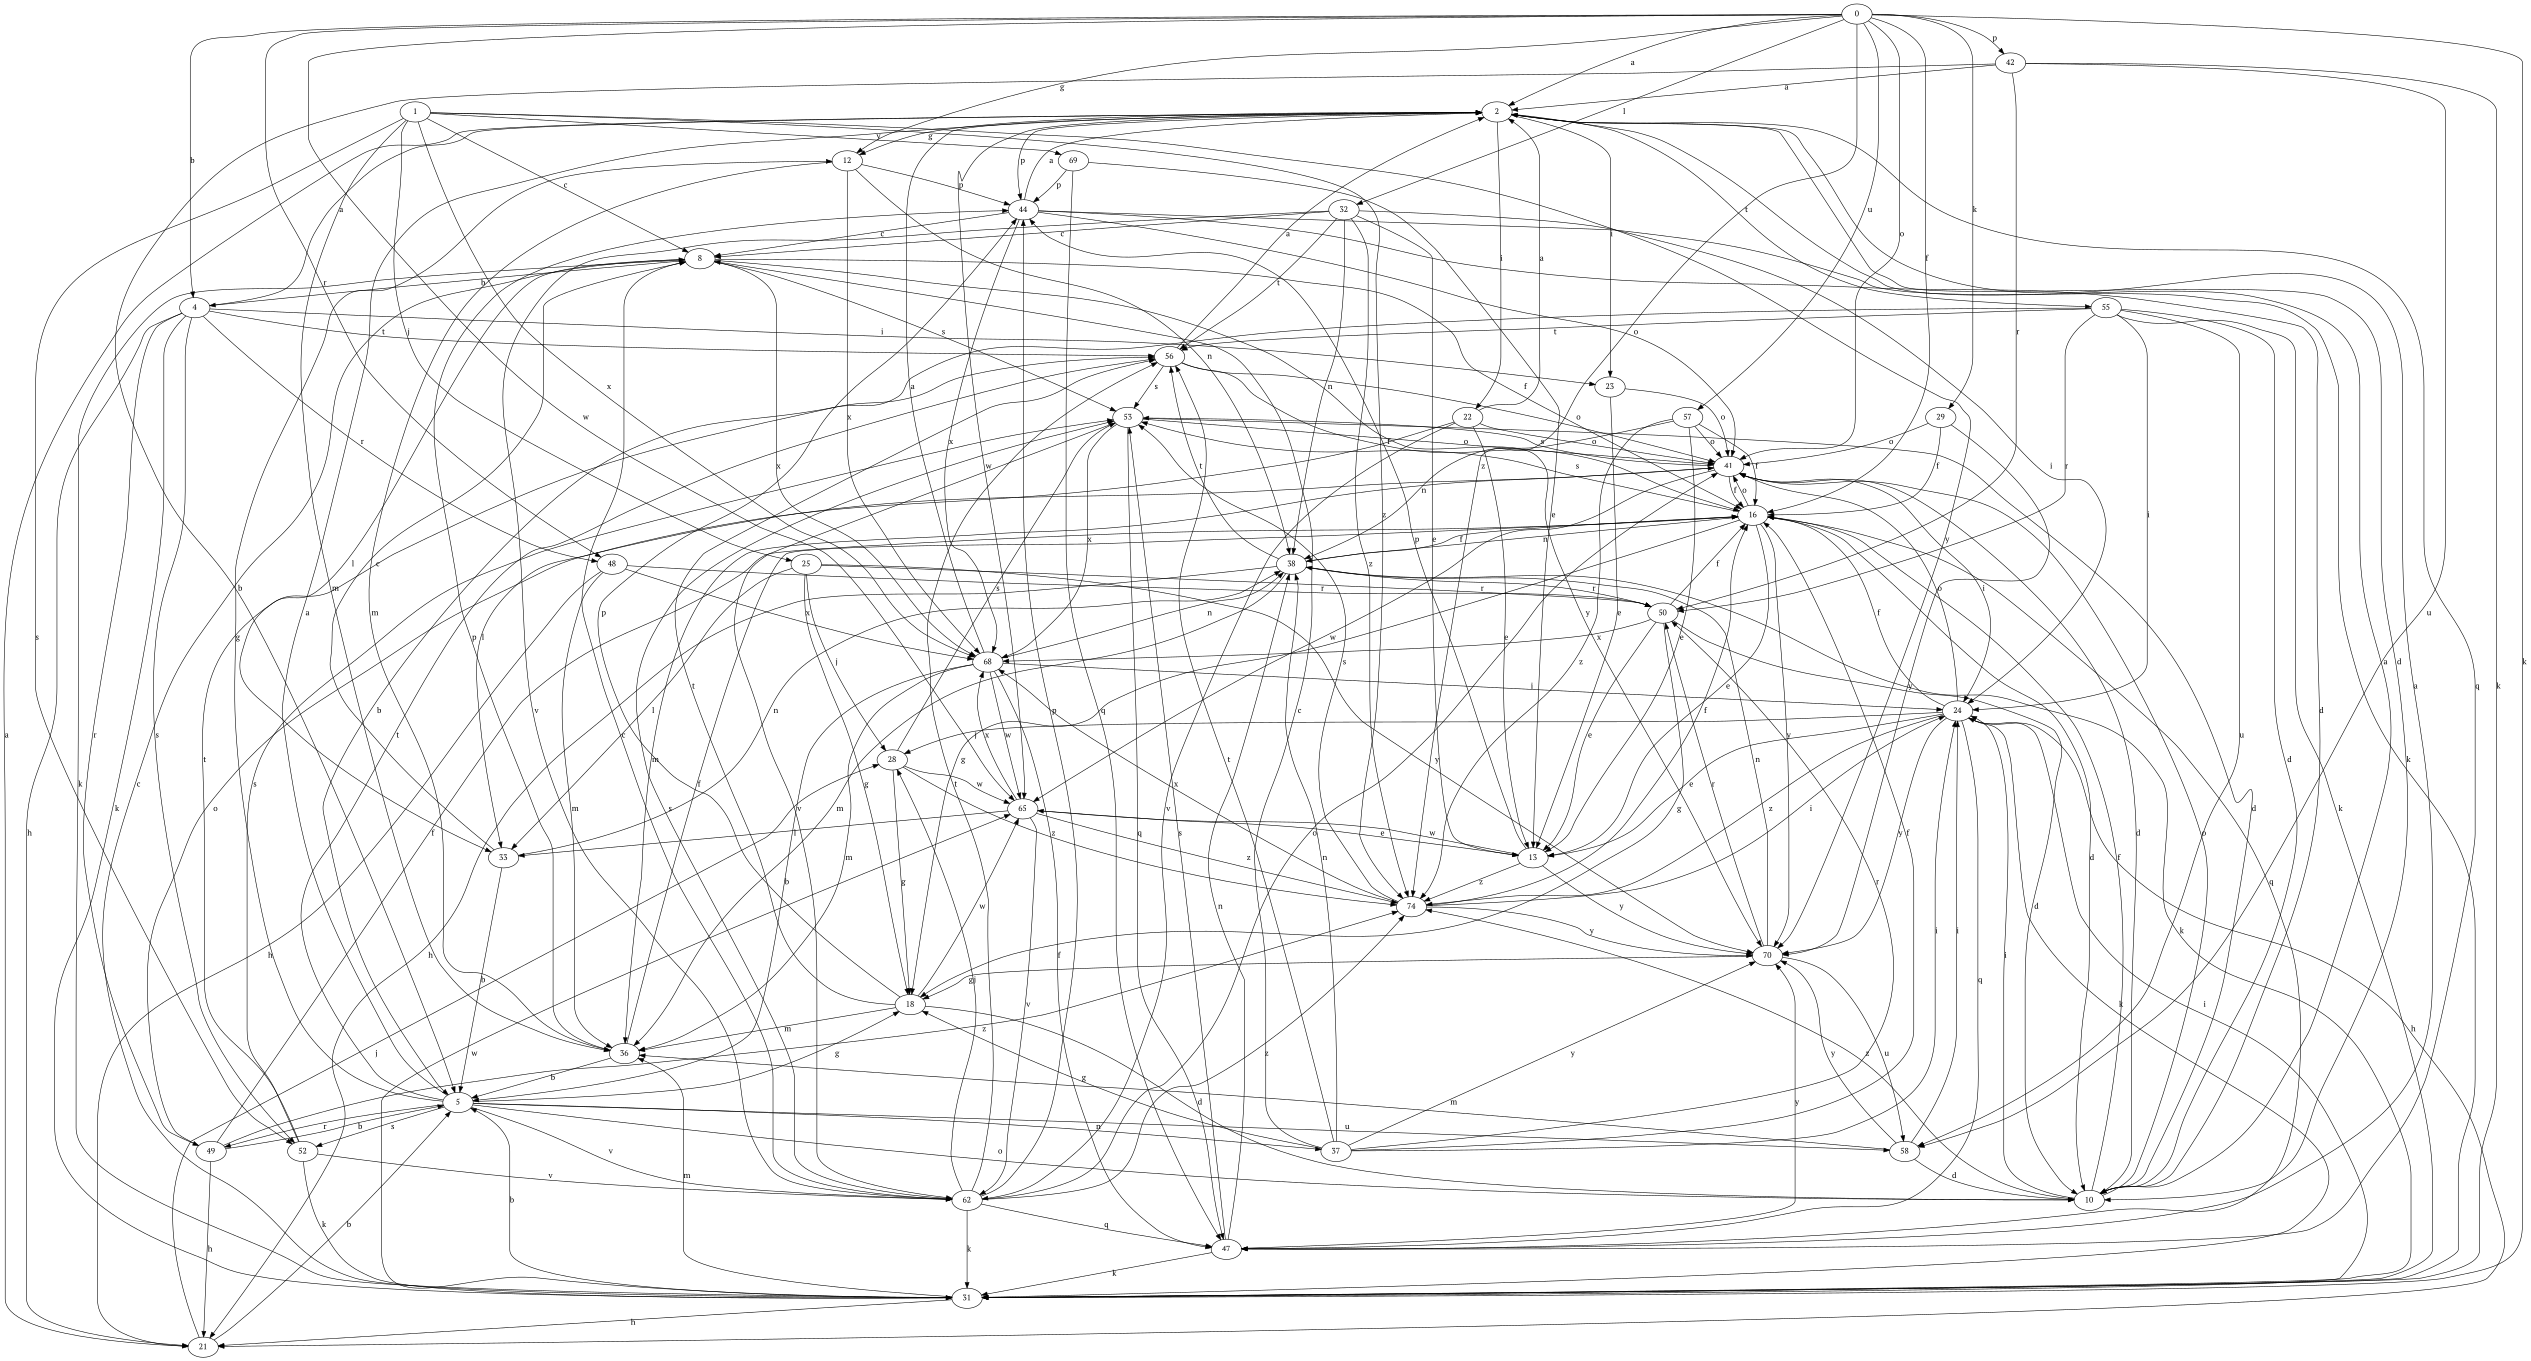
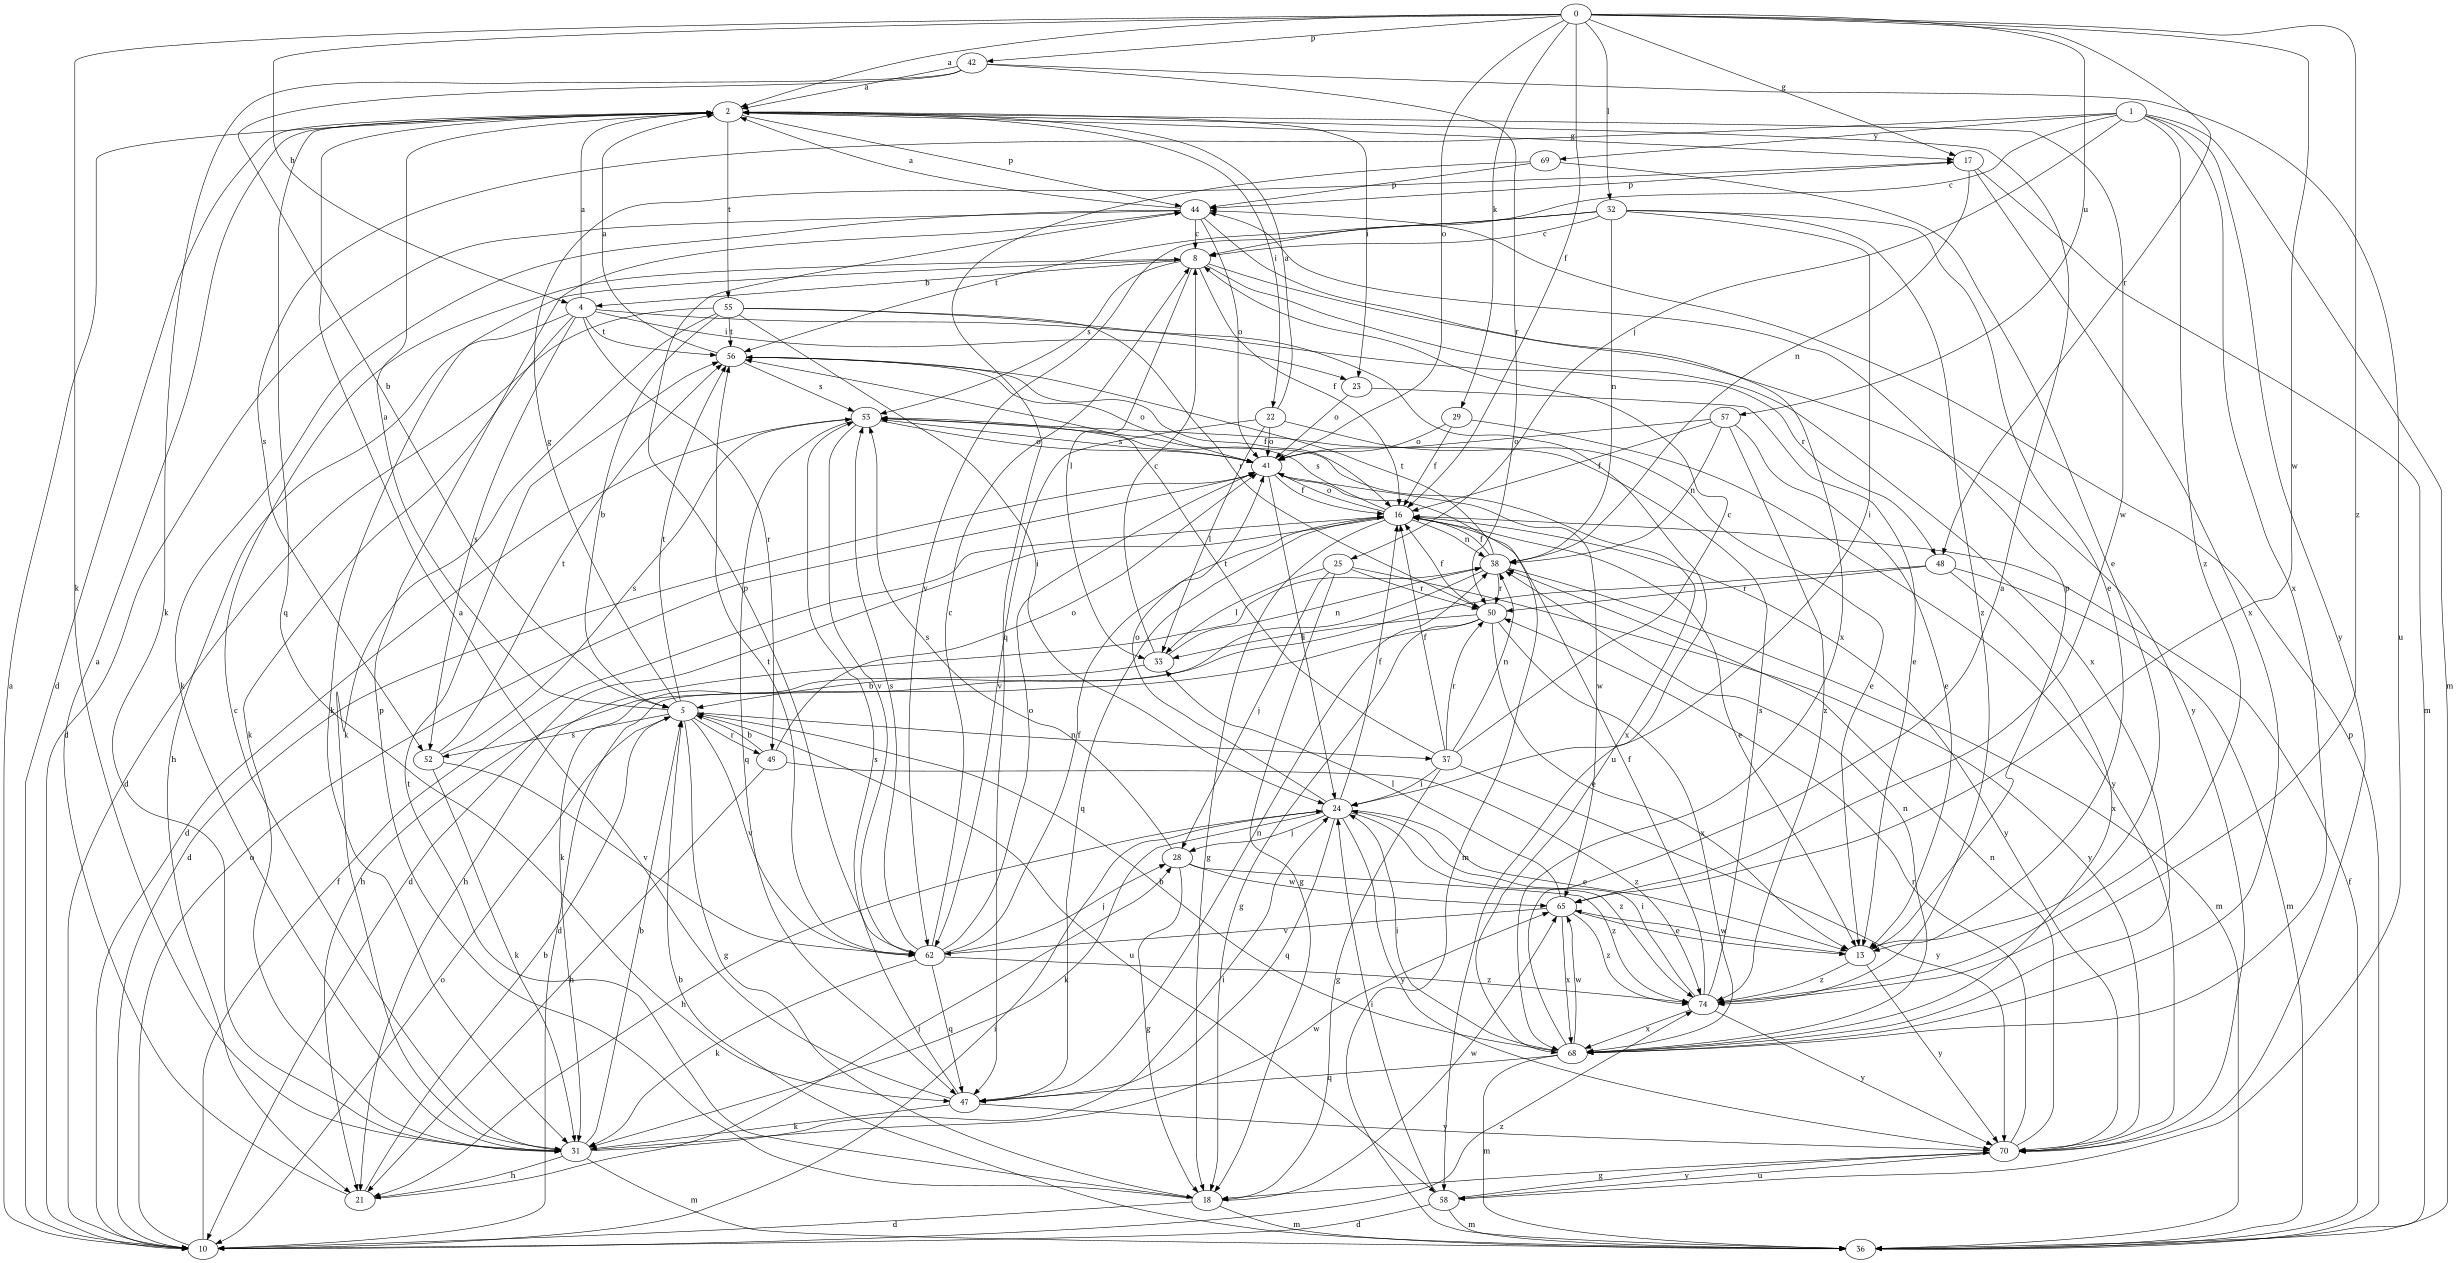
(847, 161) -> (1968, 161)
(716, 590) -> (1089, 667)
none -> (1327, 630)
(1059, 956) -> (1330, 1078)
